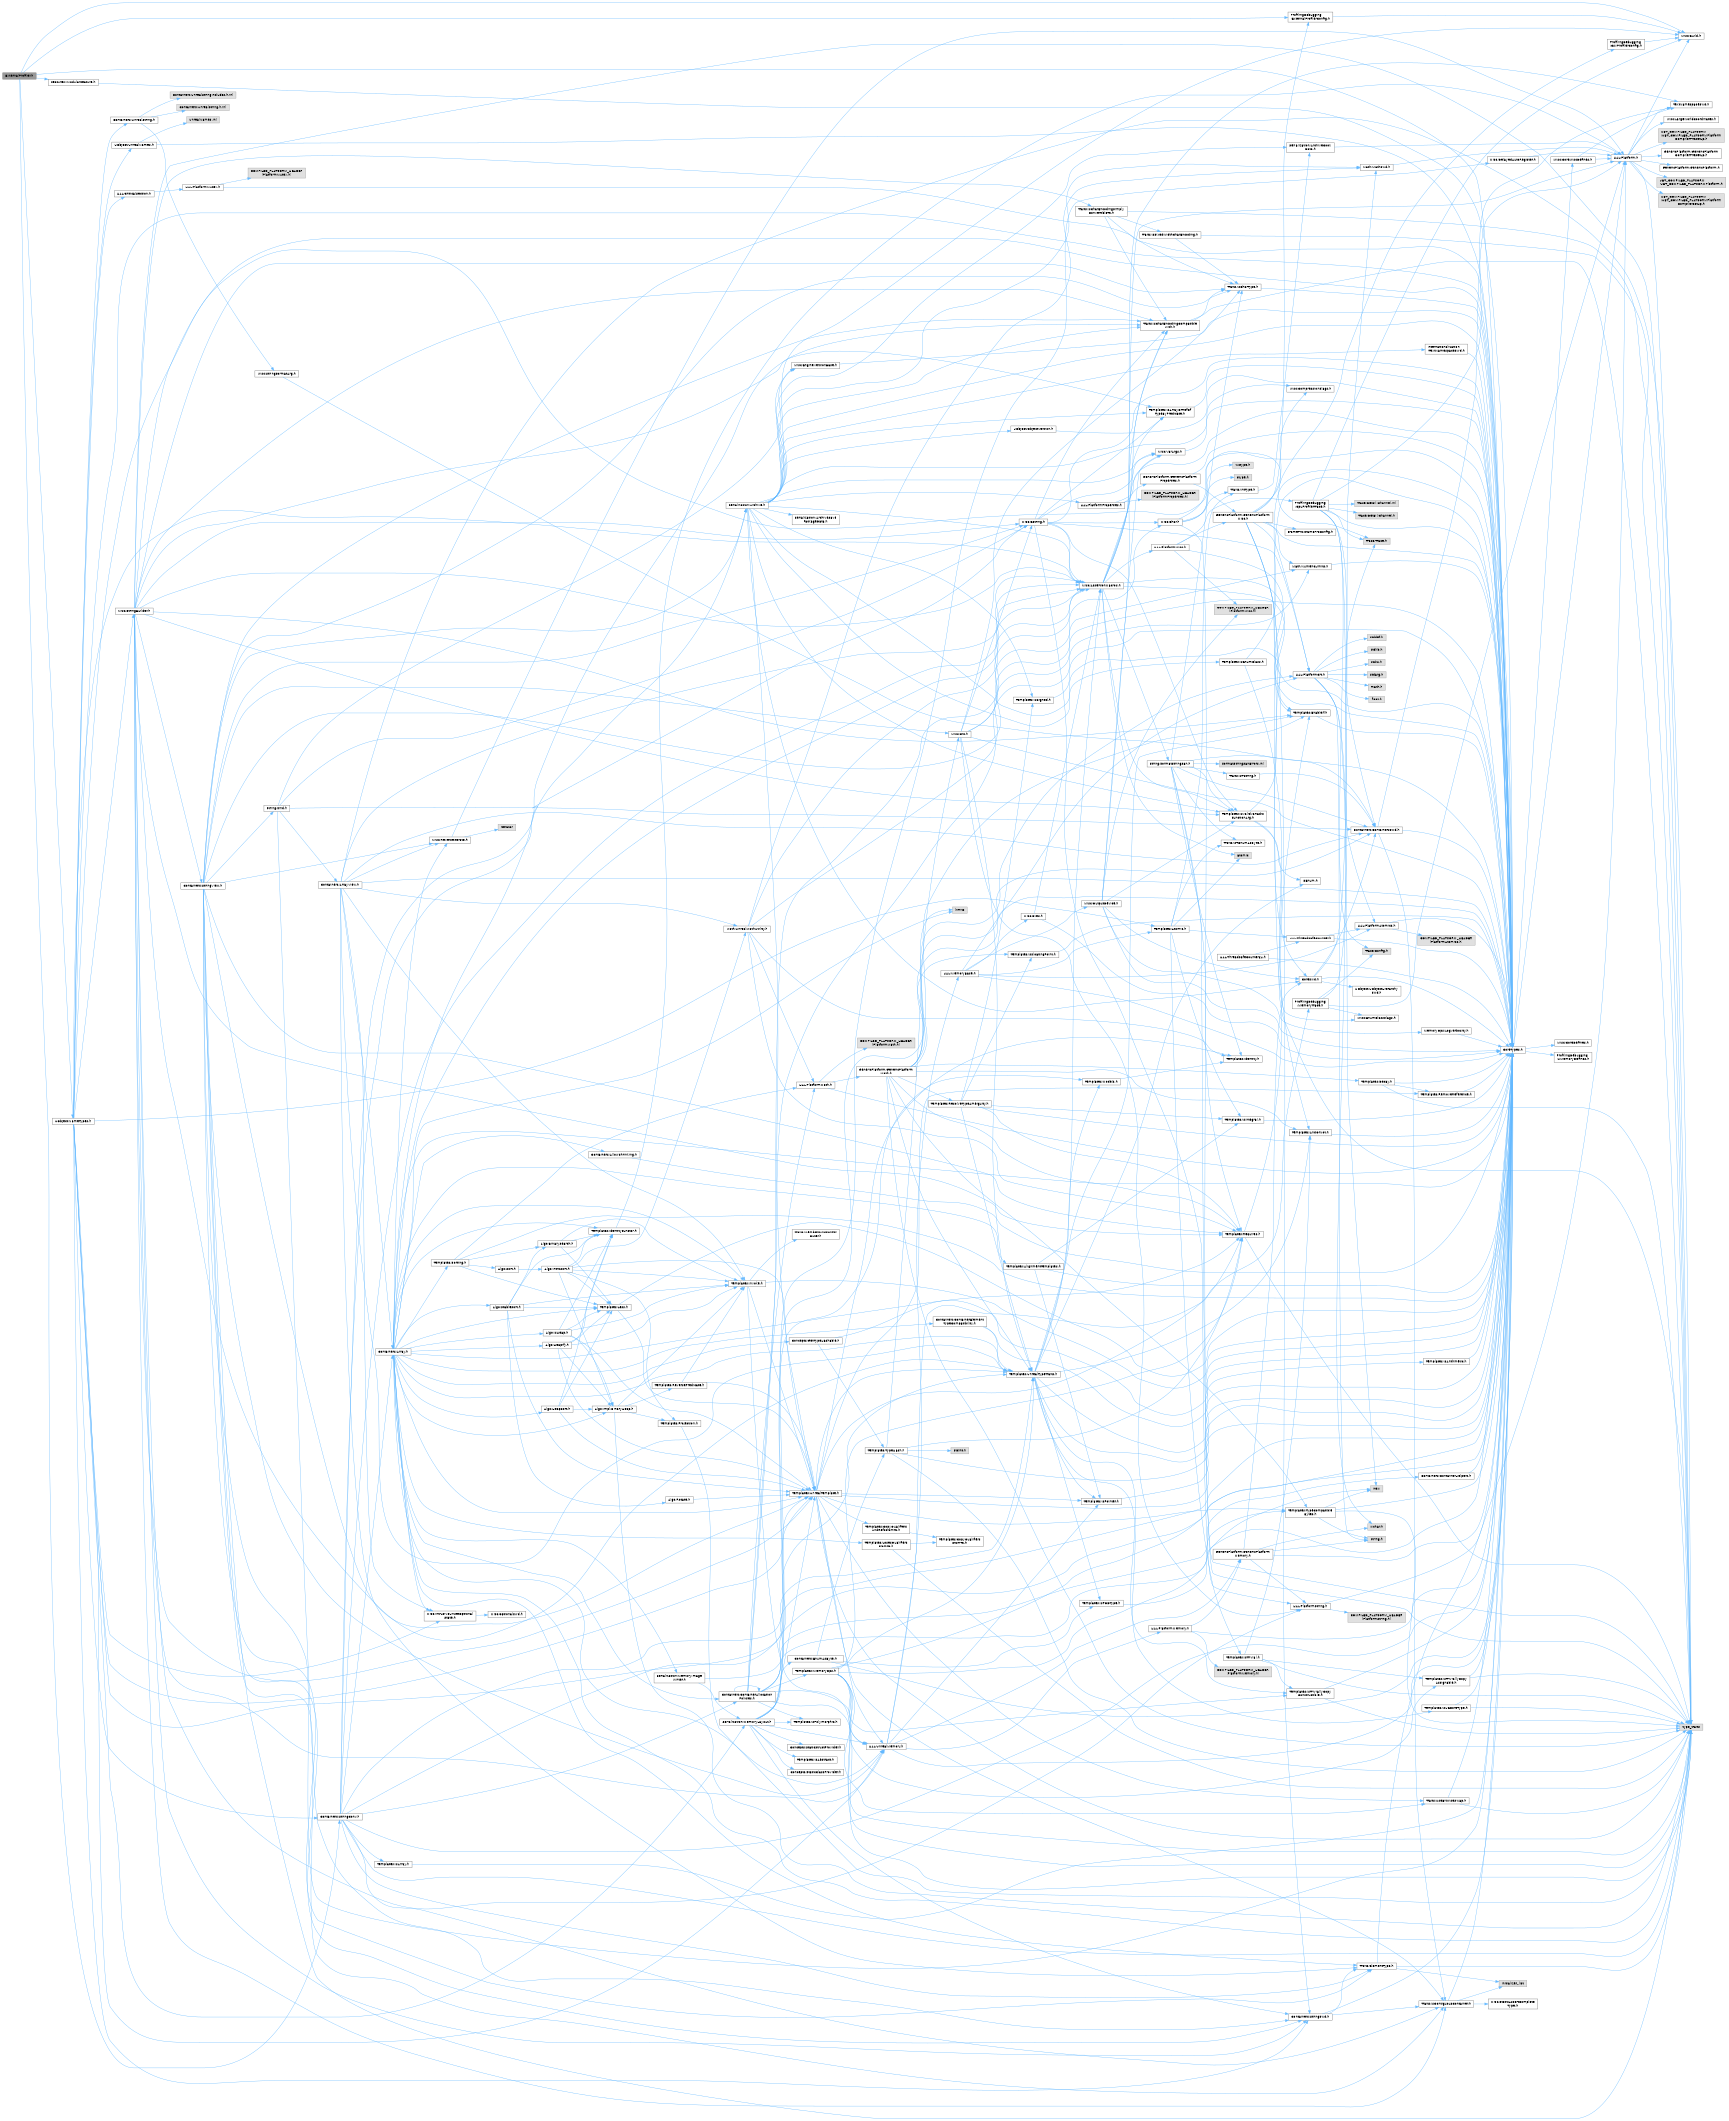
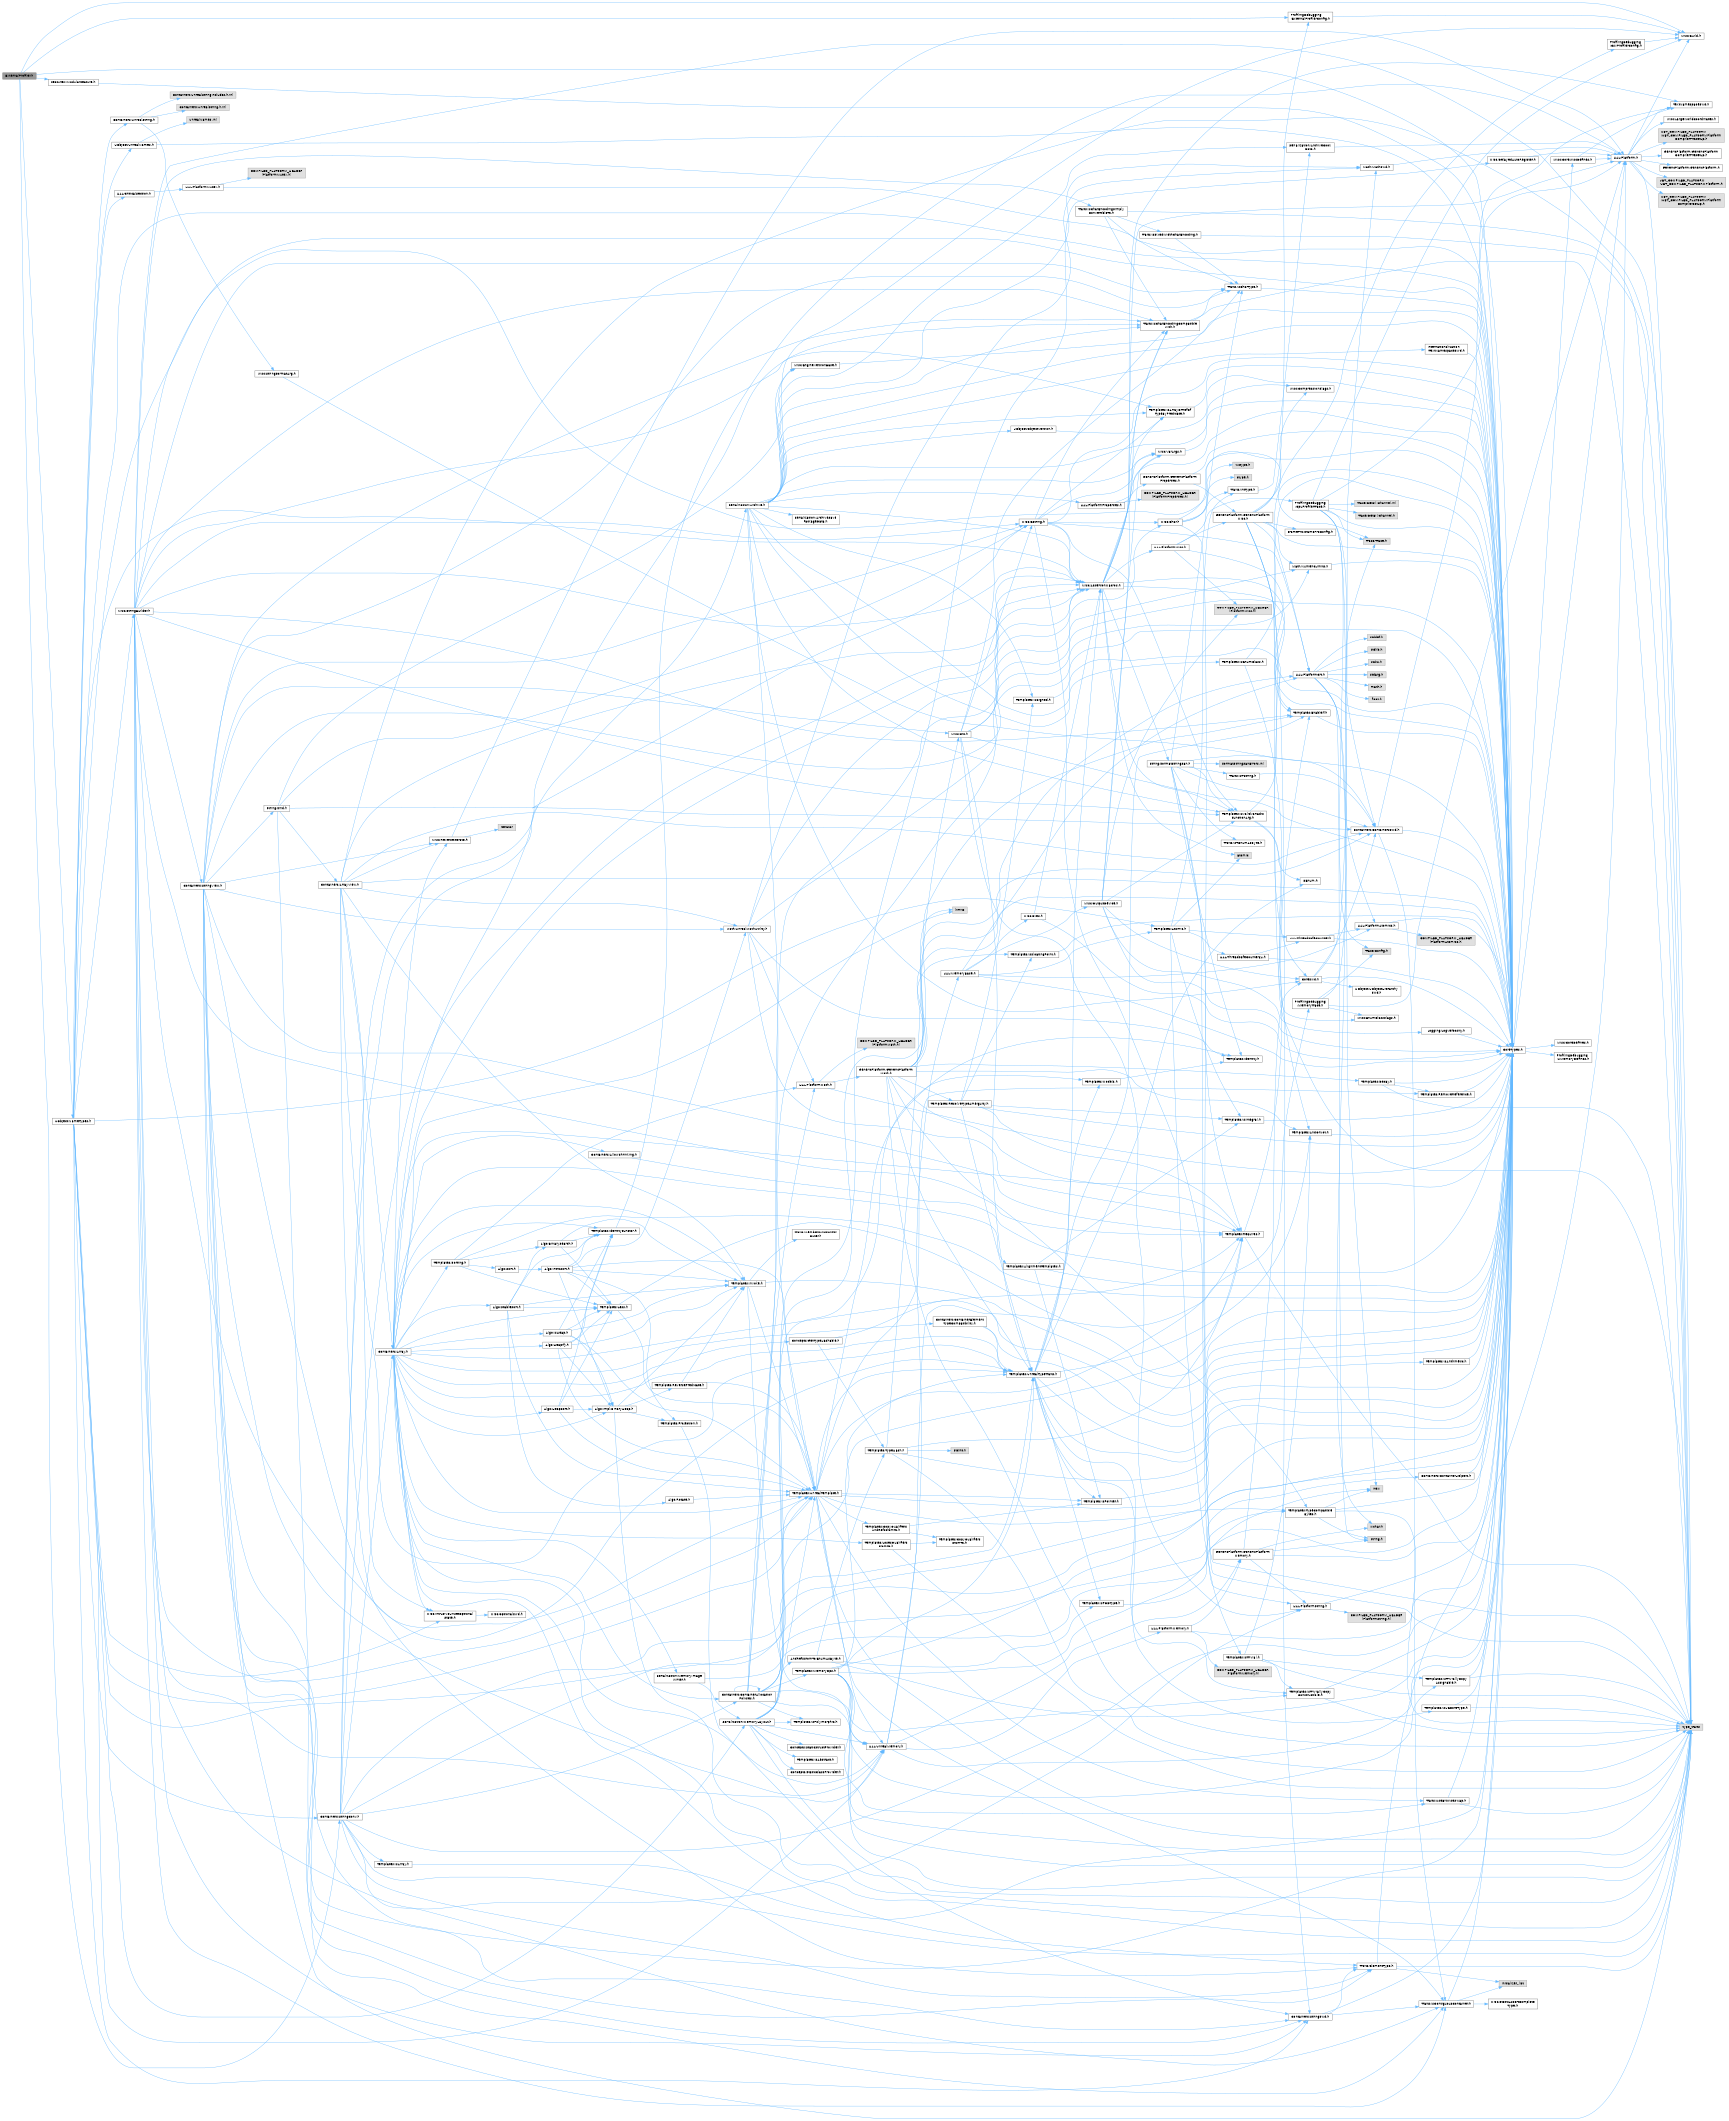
(388, 636) -> (467, 928)
(1188, 879) -> (1199, 936)
(1446, 1031) -> (1446, 1031)
(993, 1625) -> (994, 1515)
(816, 1659) -> (816, 1659)
